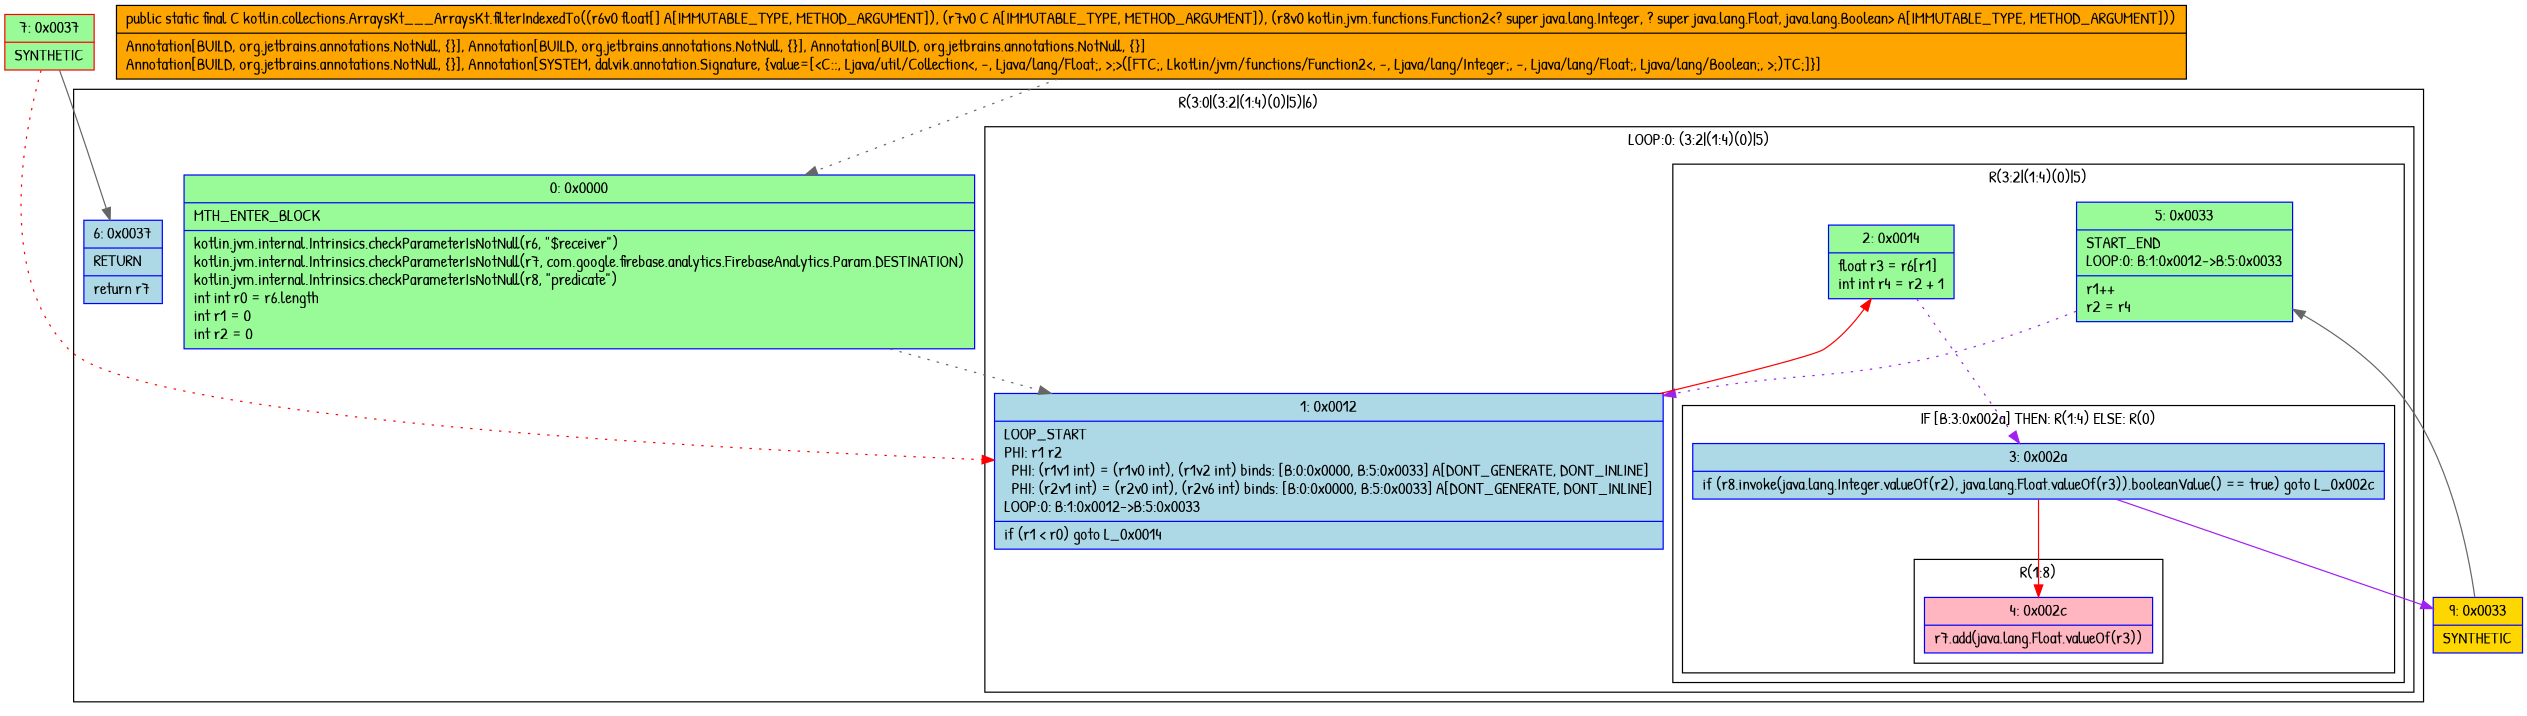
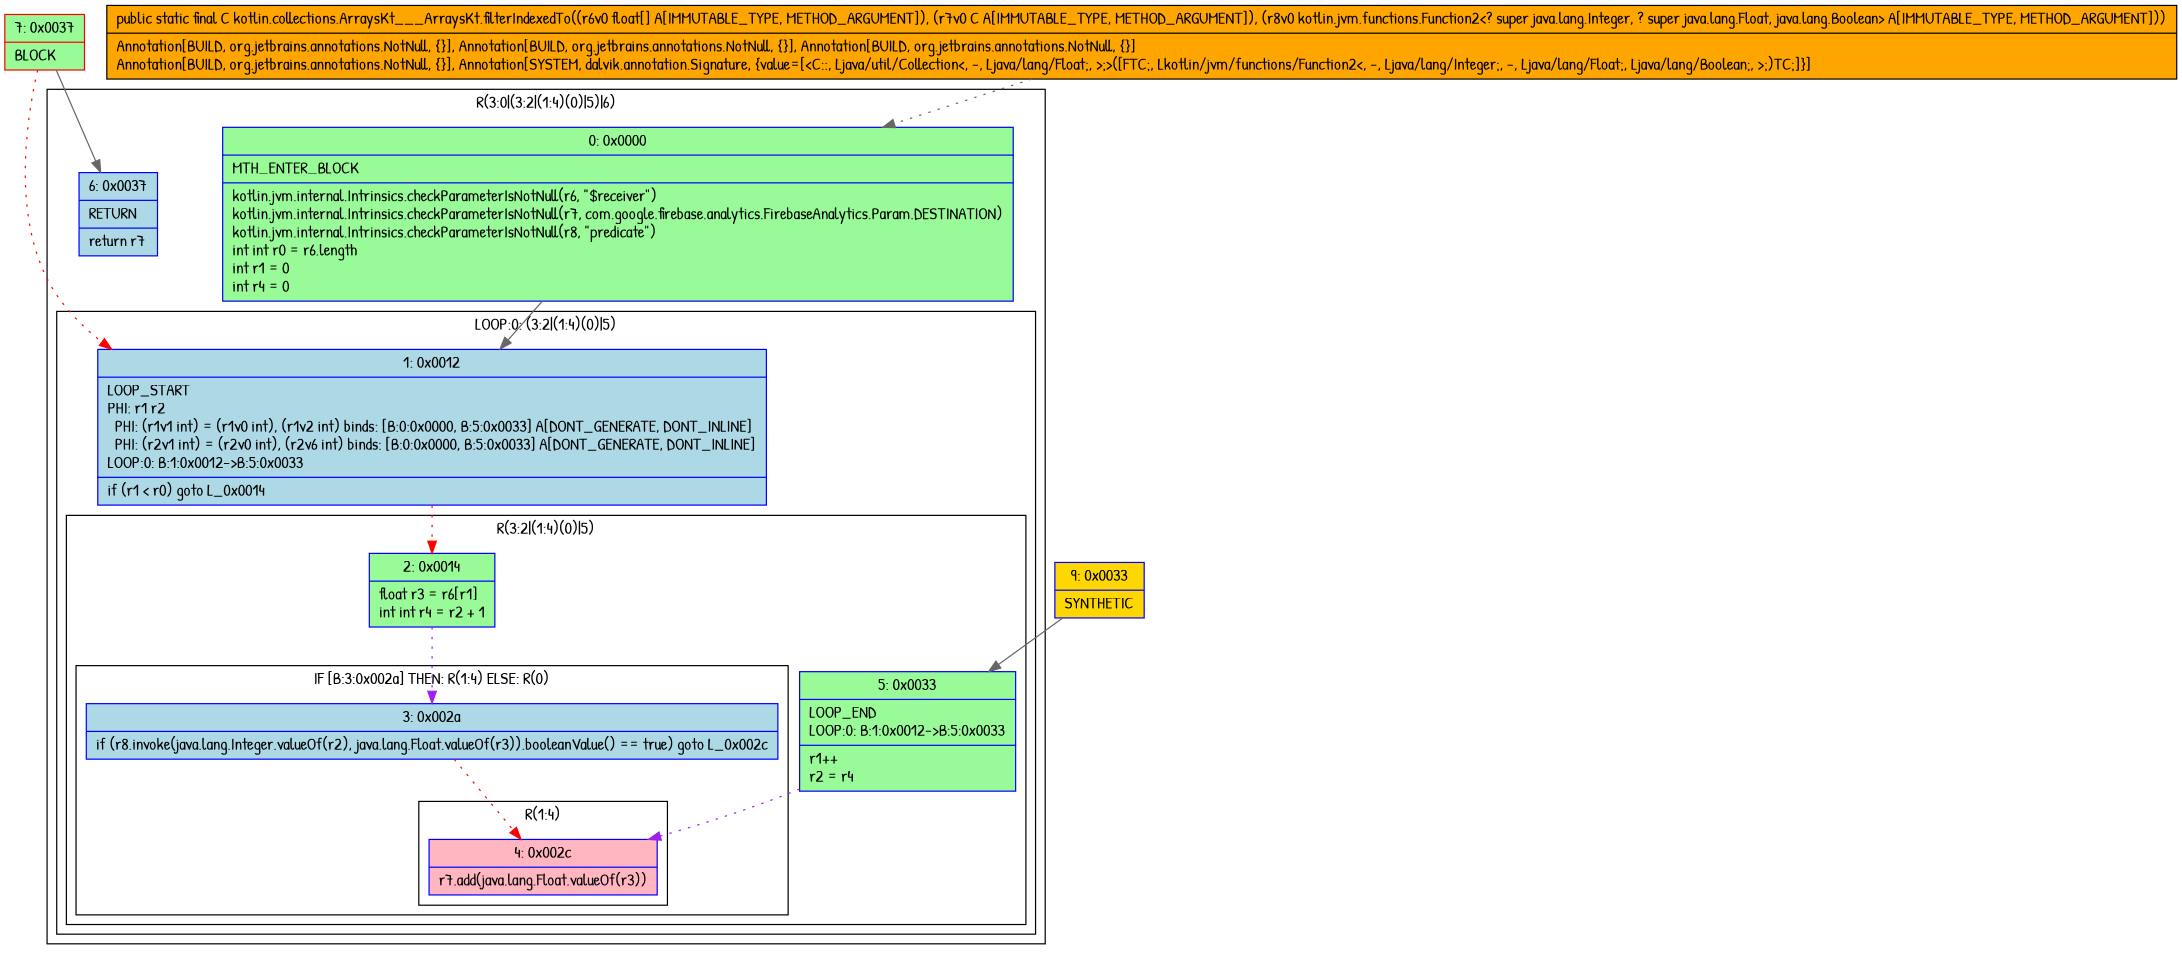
(49, 56) -> (36, 56)
(2124, 243) -> (843, 713)
(223, 334) -> (261, 287)
(1770, 366) -> (432, 523)
(1879, 368) -> (731, 814)
(965, 370) -> (525, 321)
(2039, 542) -> (482, 793)
(2269, 552) -> none
(2039, 573) -> (543, 815)
